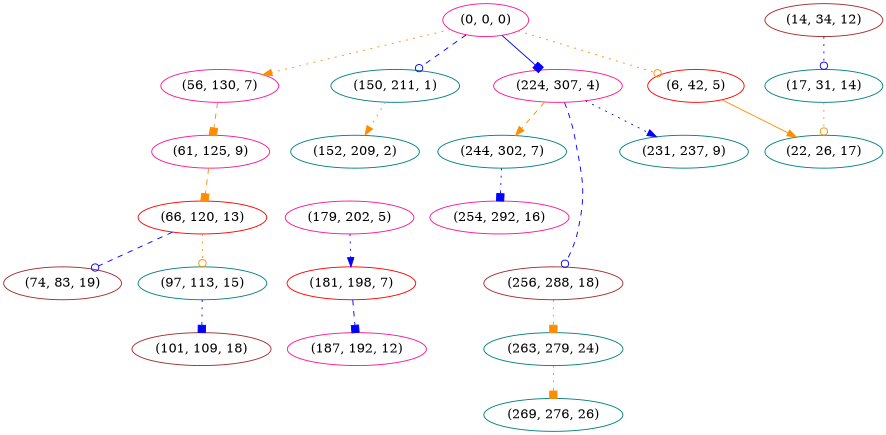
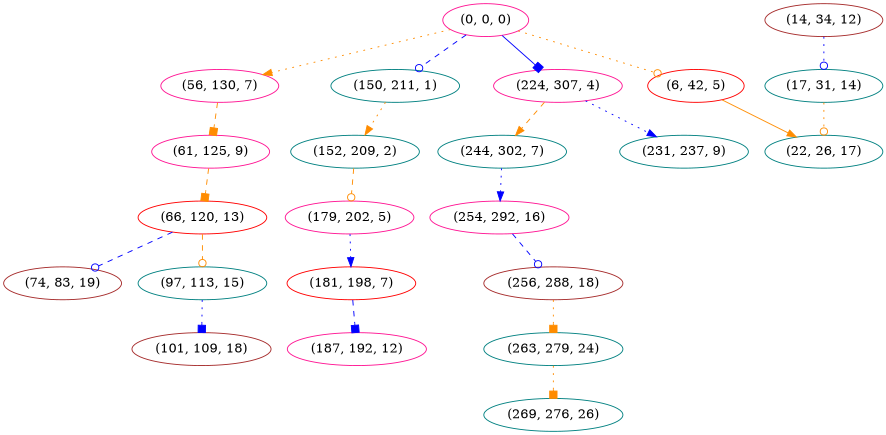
(501, 180) -> (501, 180)
none -> (353, 181)
(582, 182) -> (524, 248)
(202, 247) -> (202, 247)
